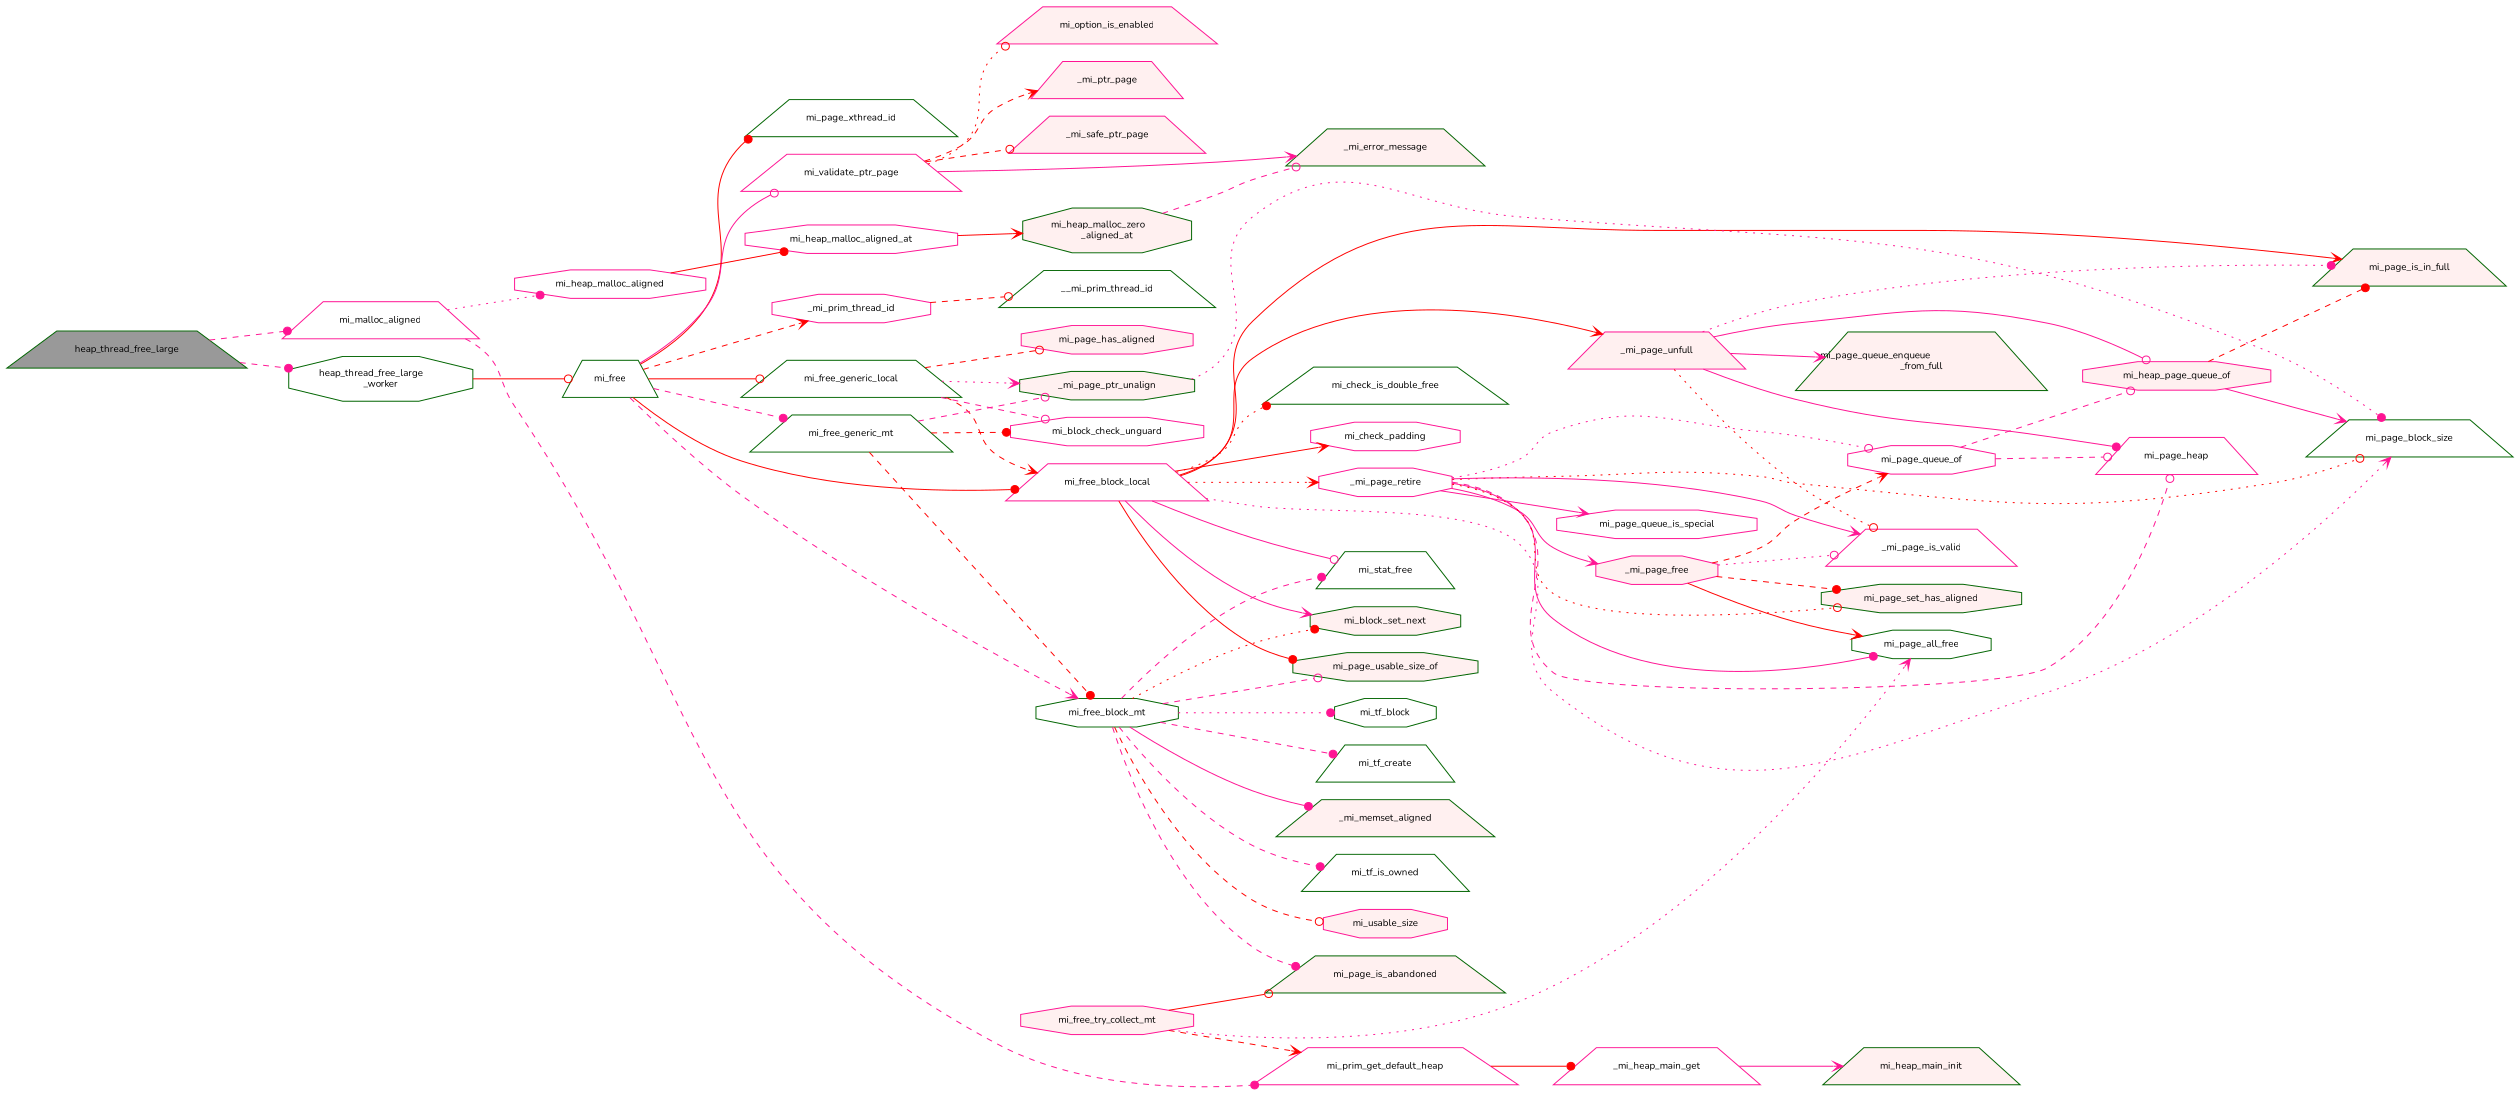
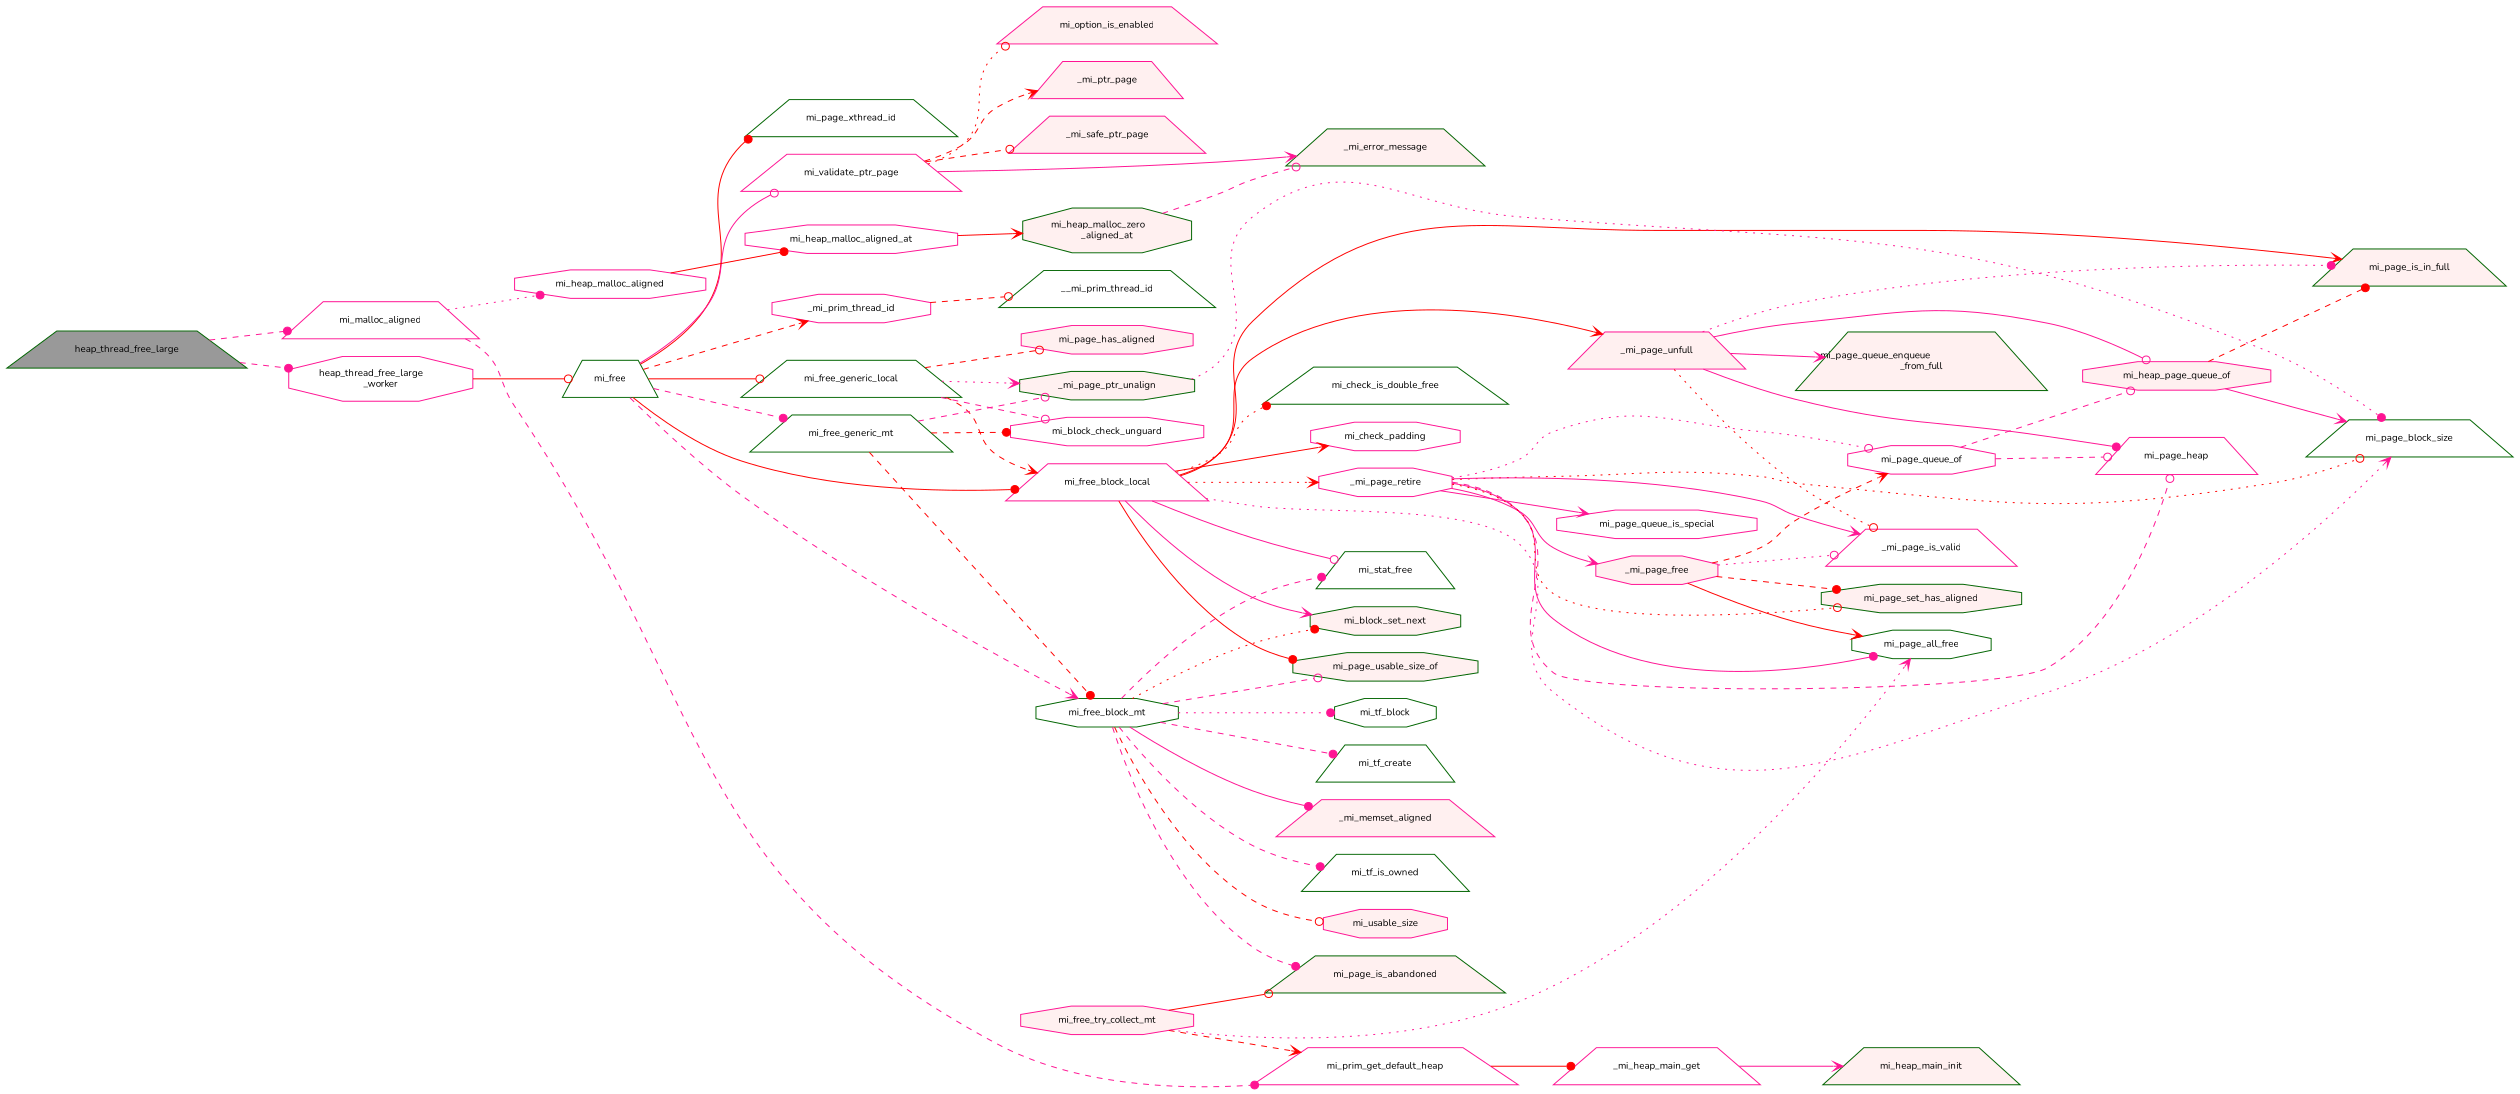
(381, 379) -> (381, 379)
(1385, 818) -> (1385, 818)
